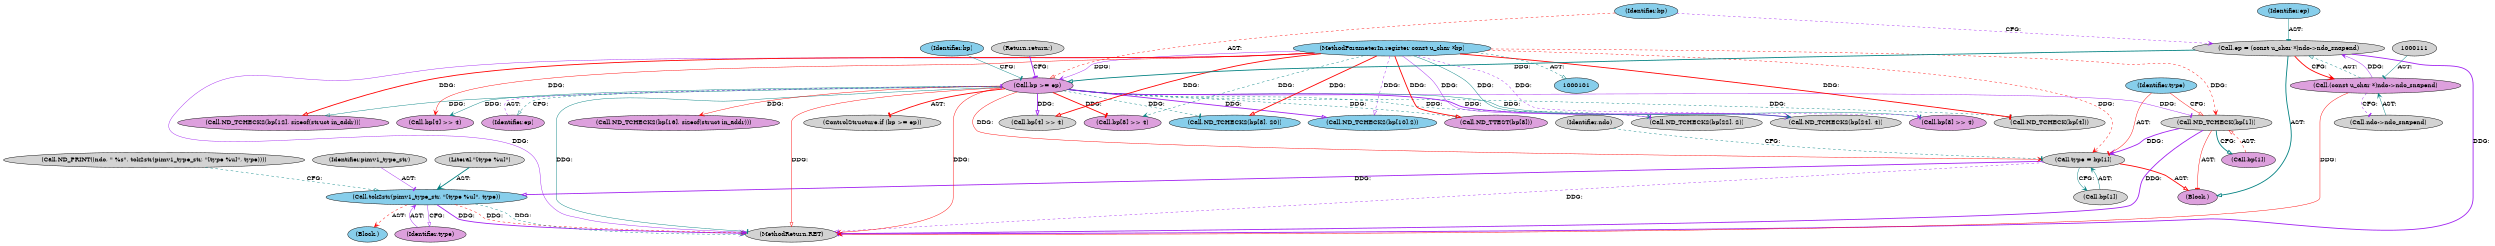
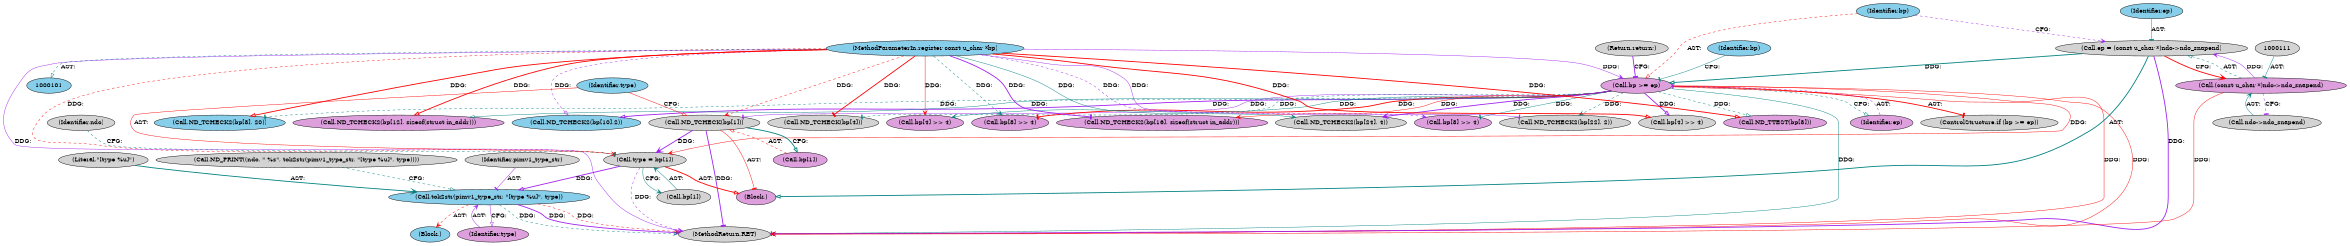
none -> (1011, 97)
